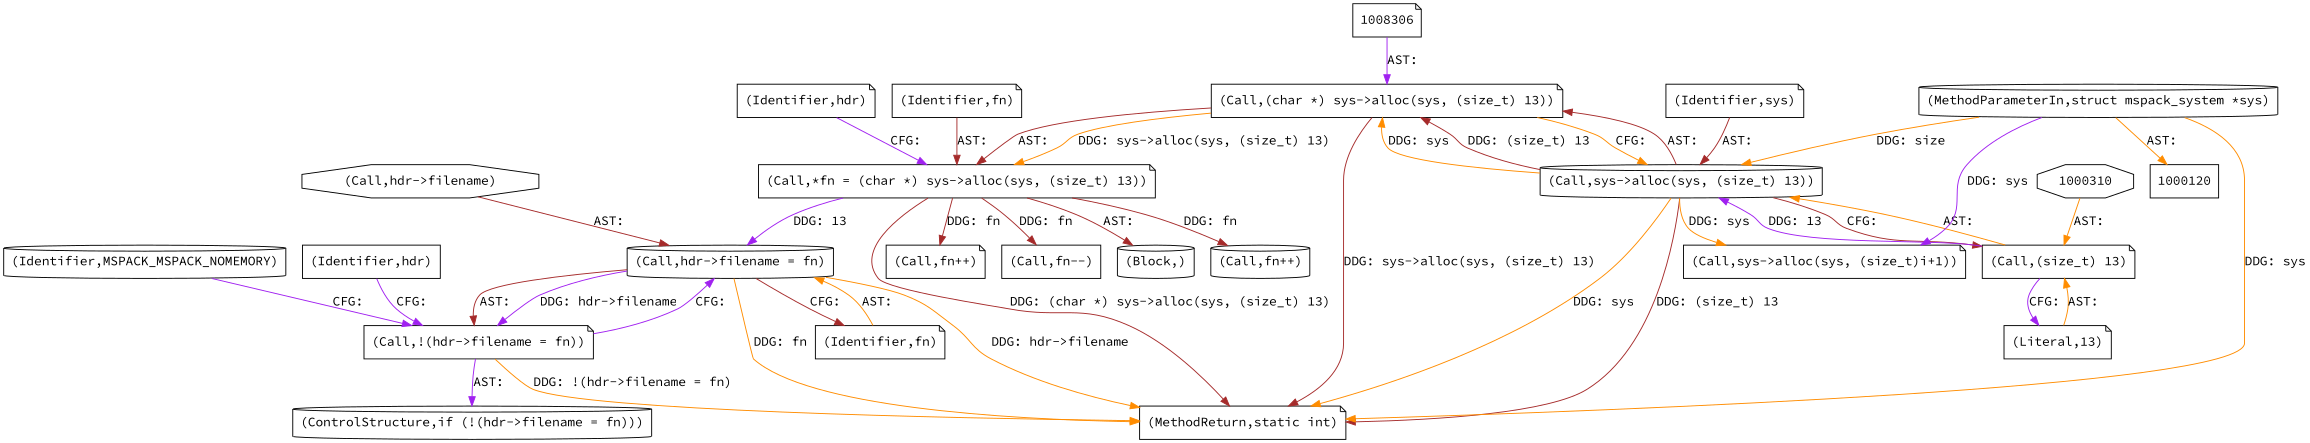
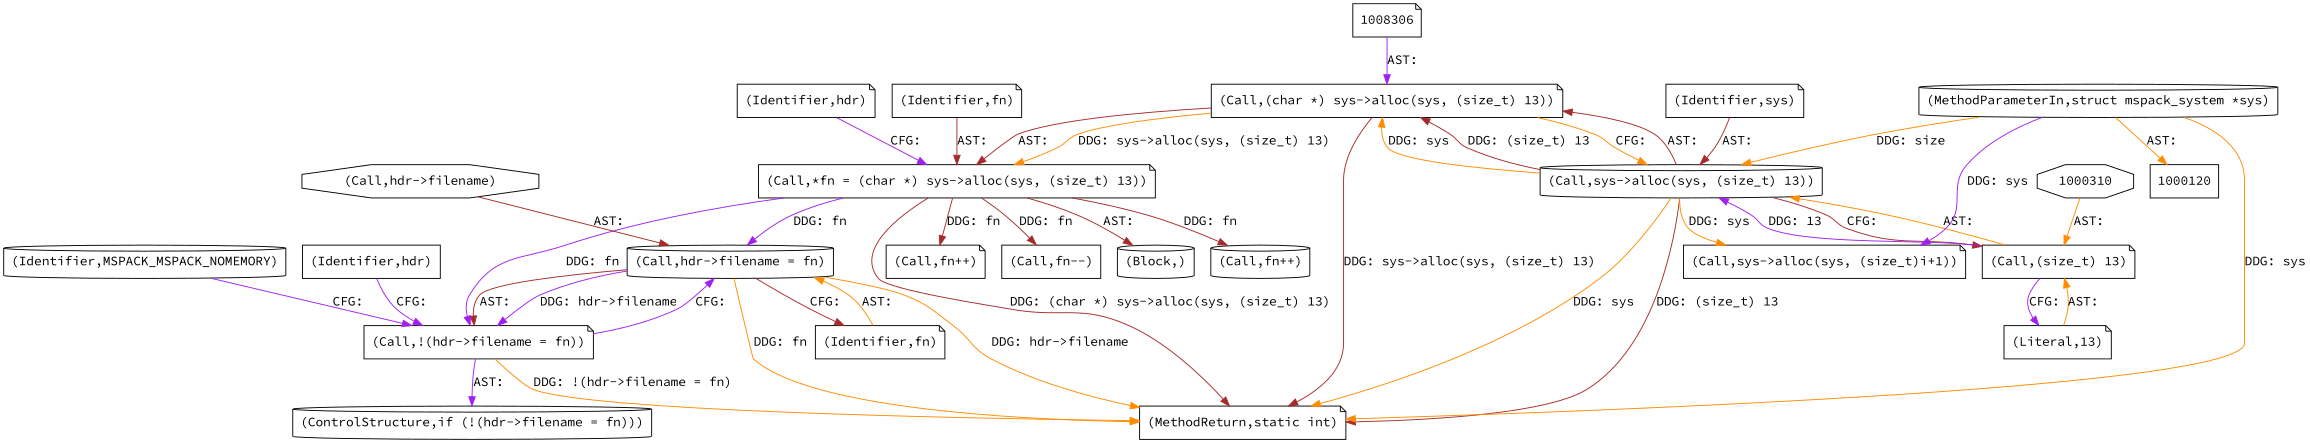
(820, 222) -> (820, 222)
none -> (600, 235)
